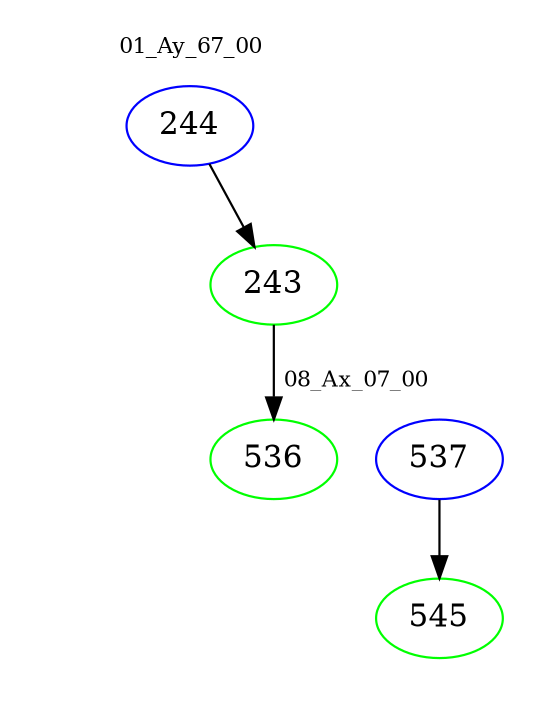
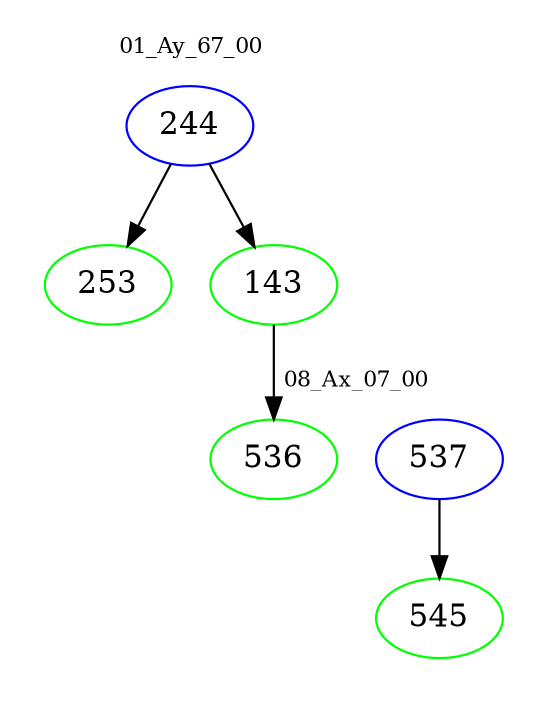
none -> (108, 285)
(274, 285) -> (274, 285)
